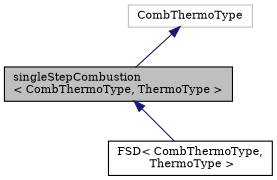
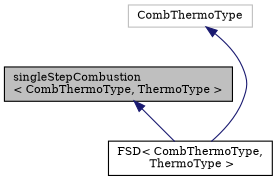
(154, 51) -> (246, 88)
